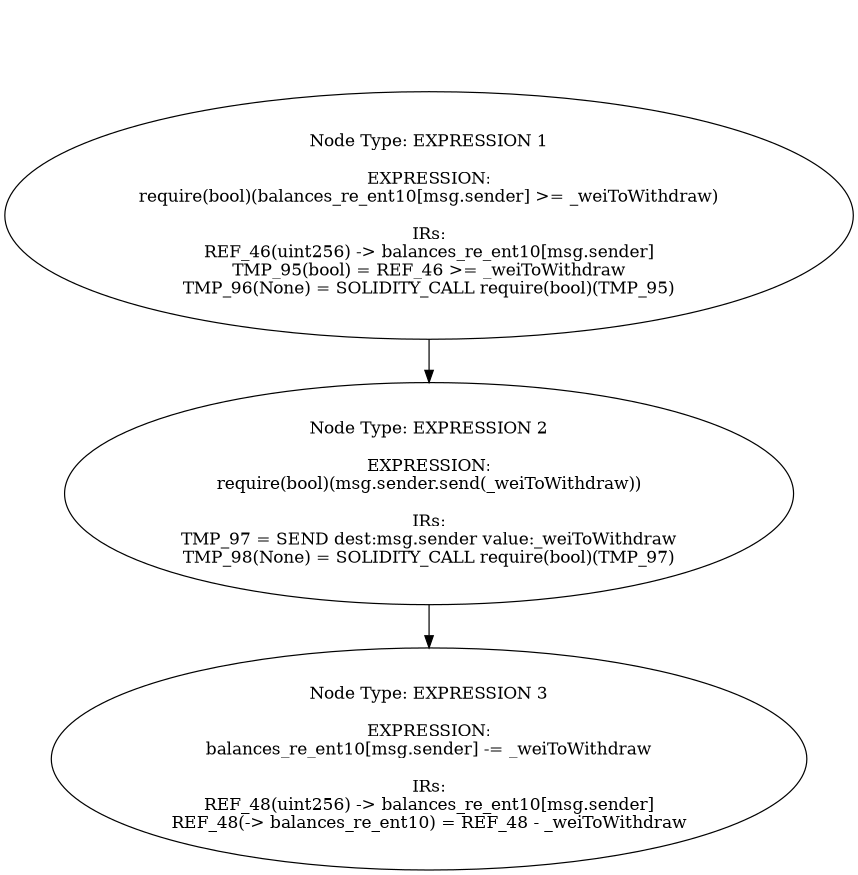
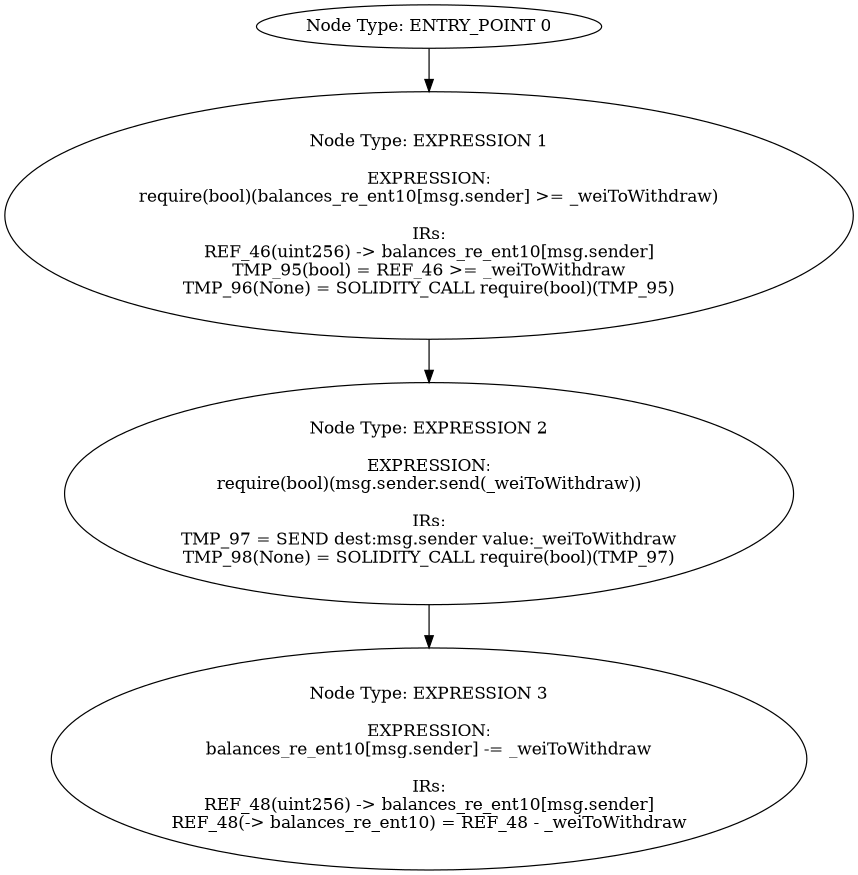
none -> (429, 27)
